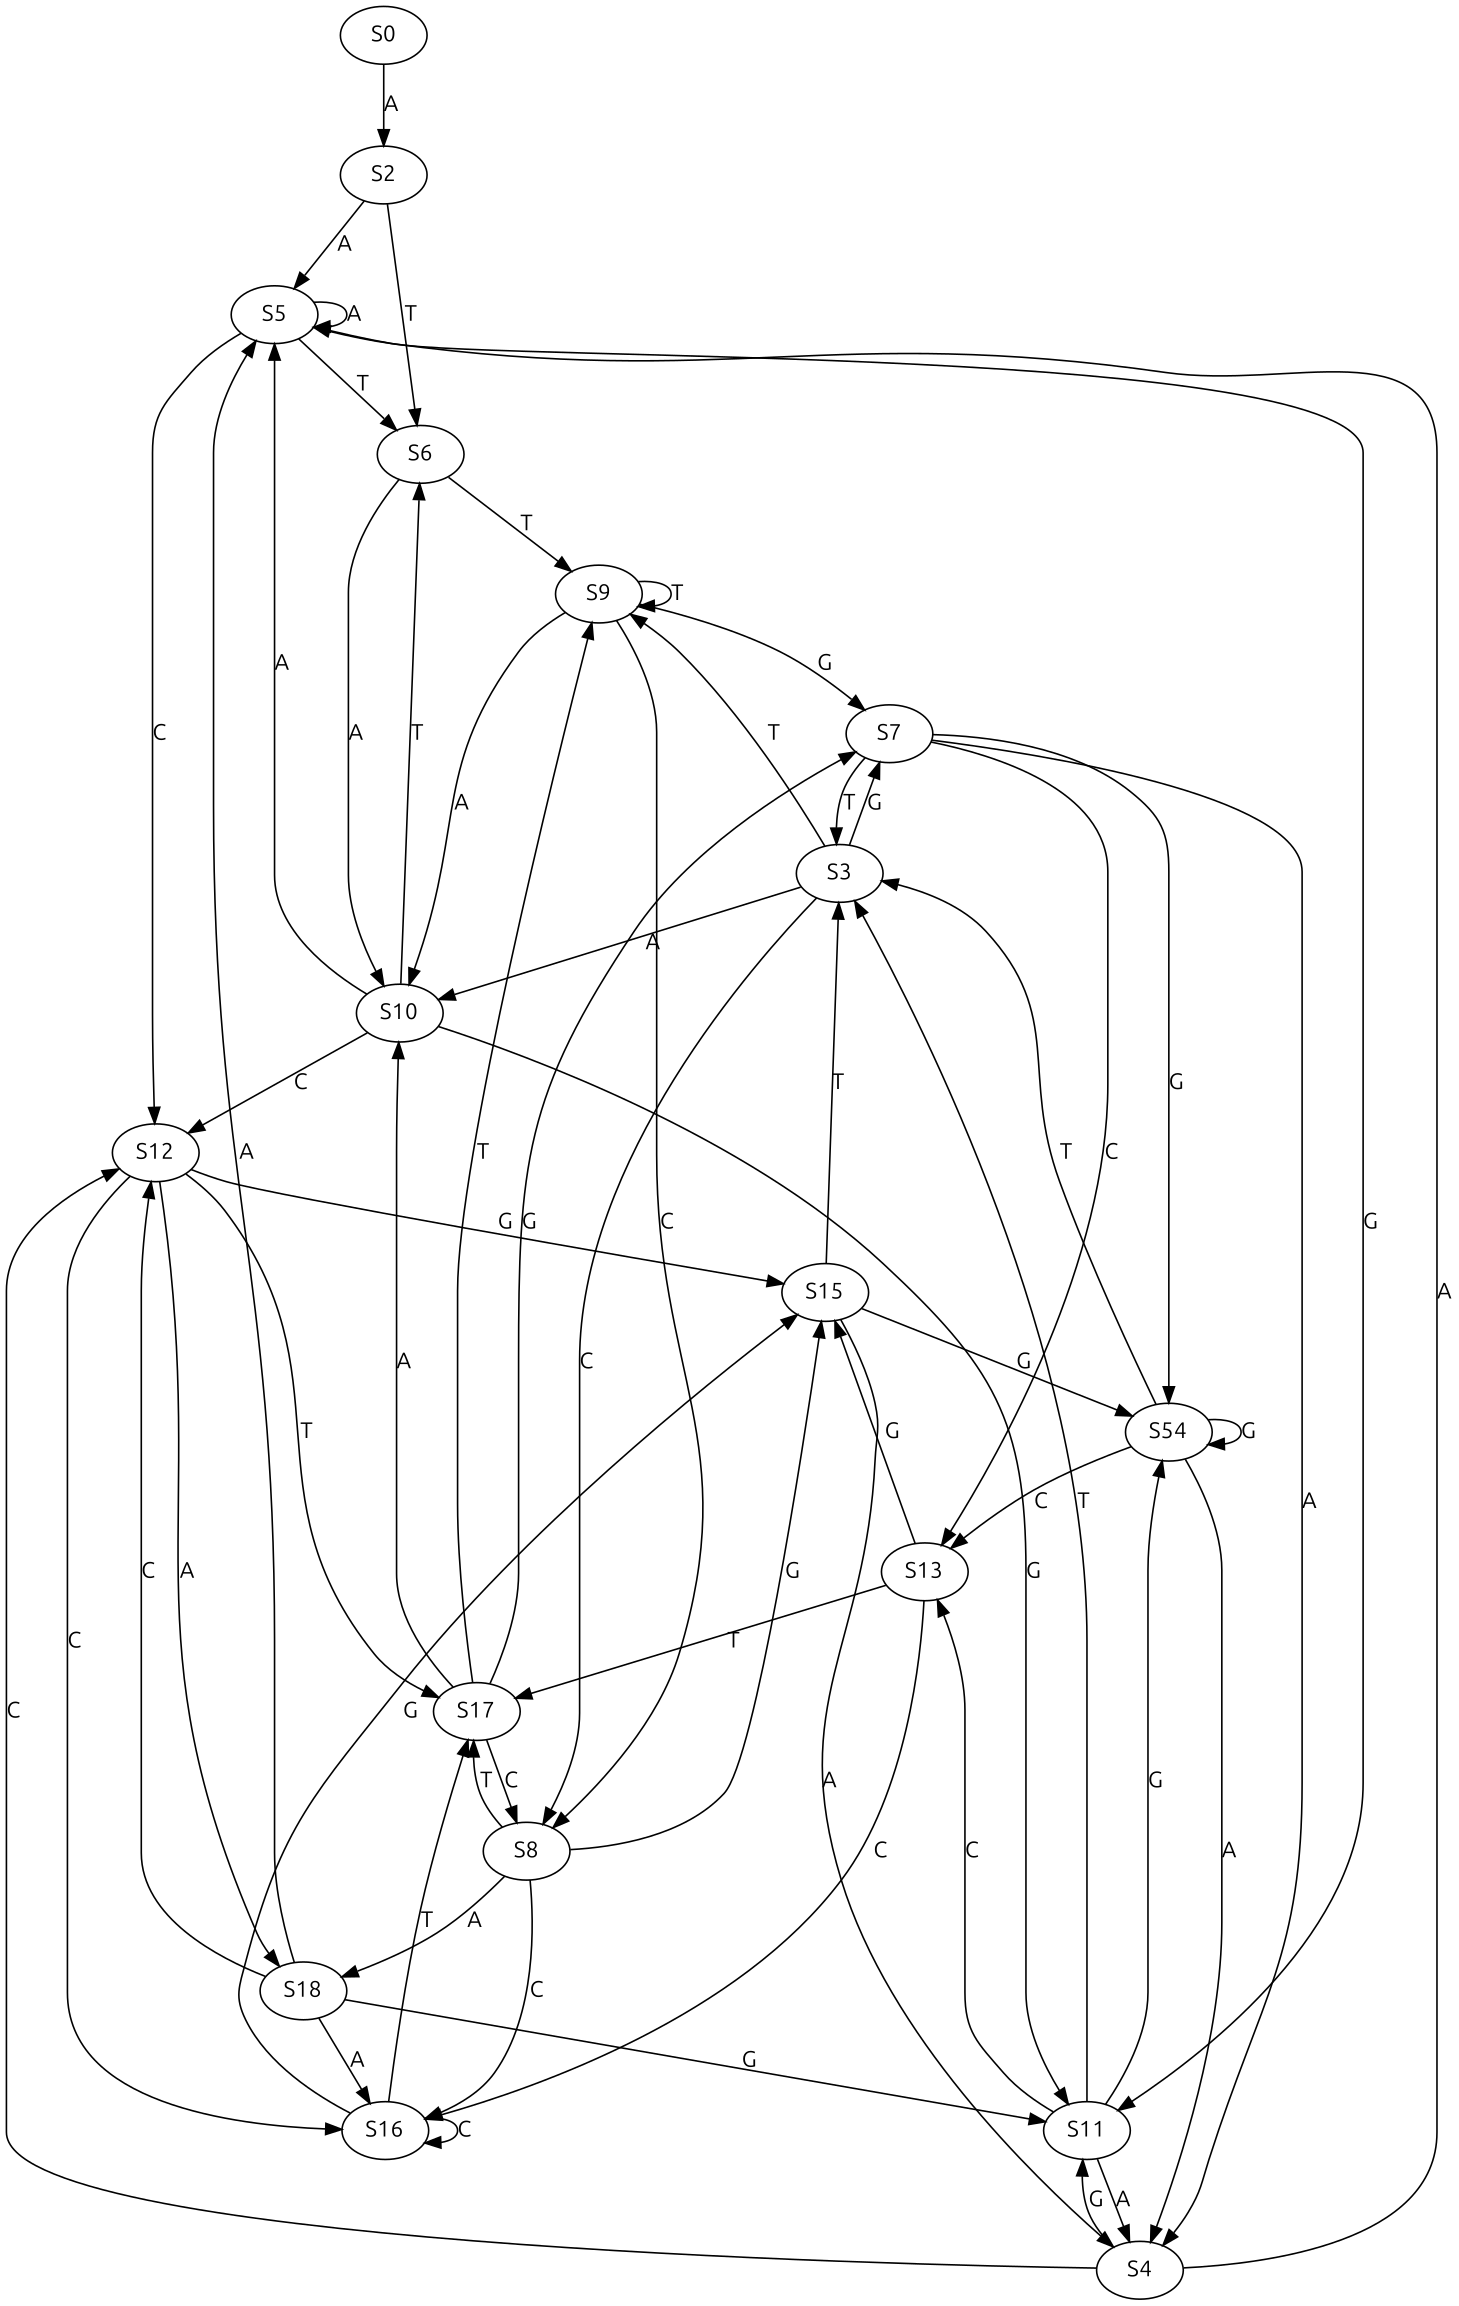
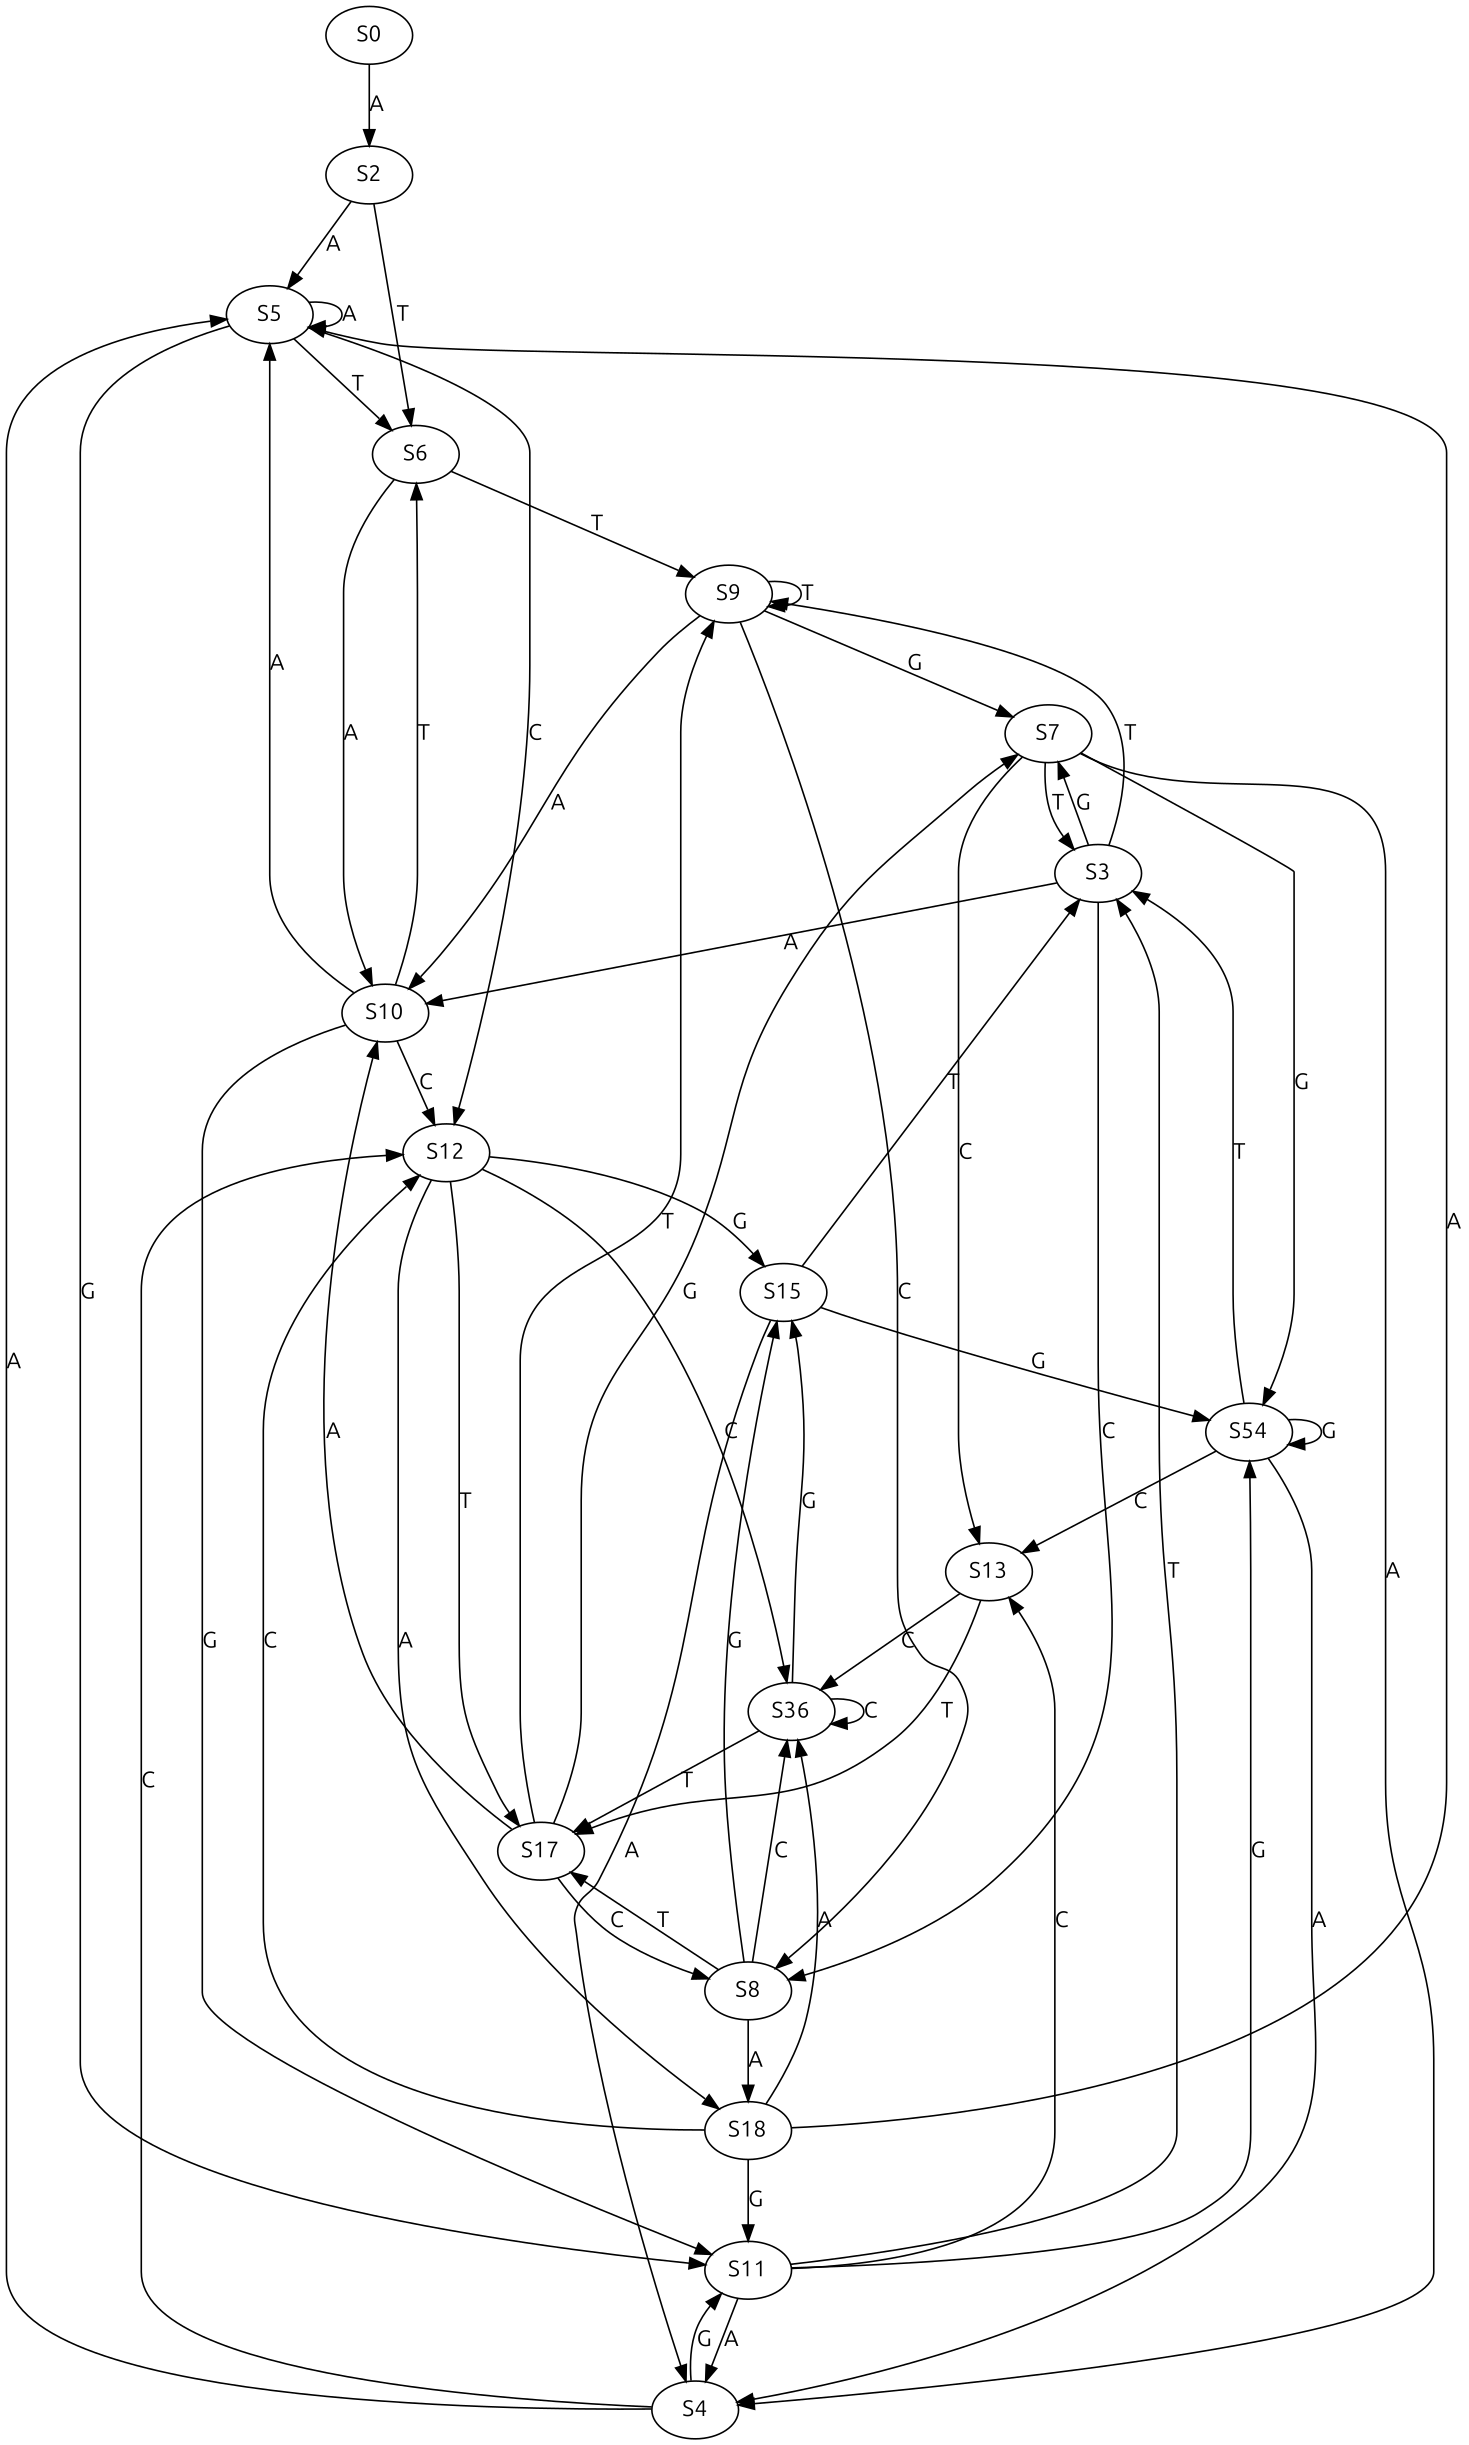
(885, 1461) -> none
(385, 2131) -> (792, 1712)
